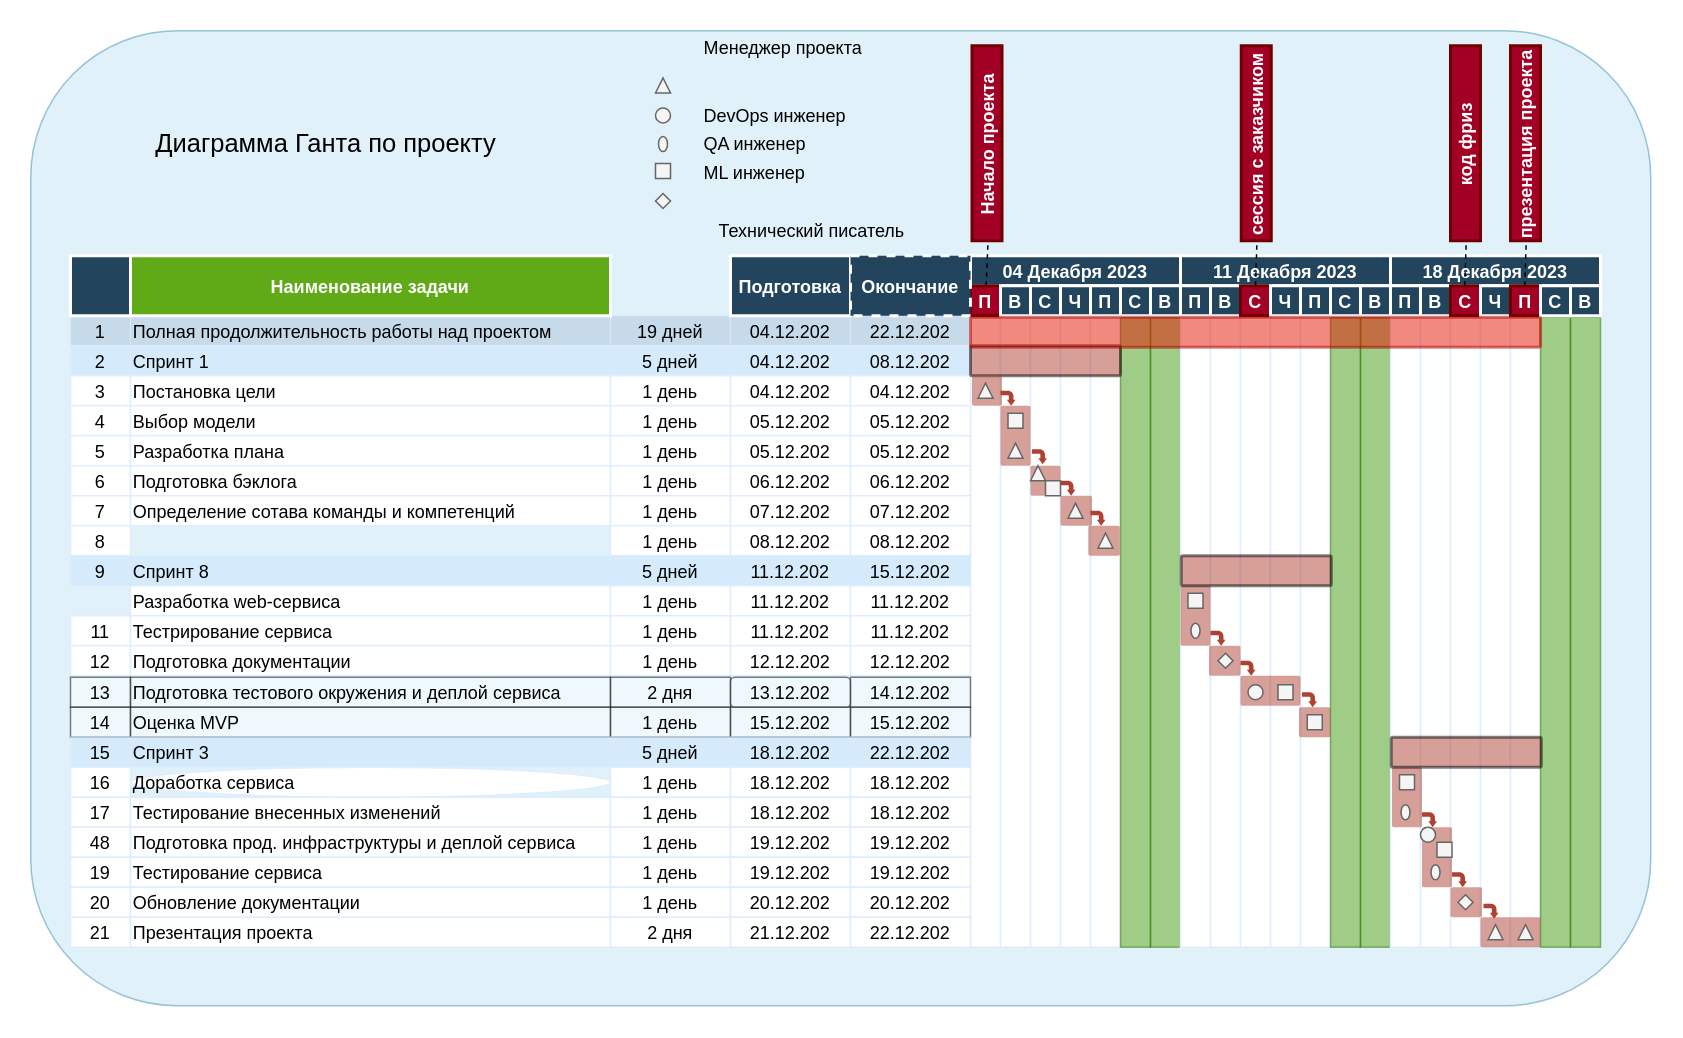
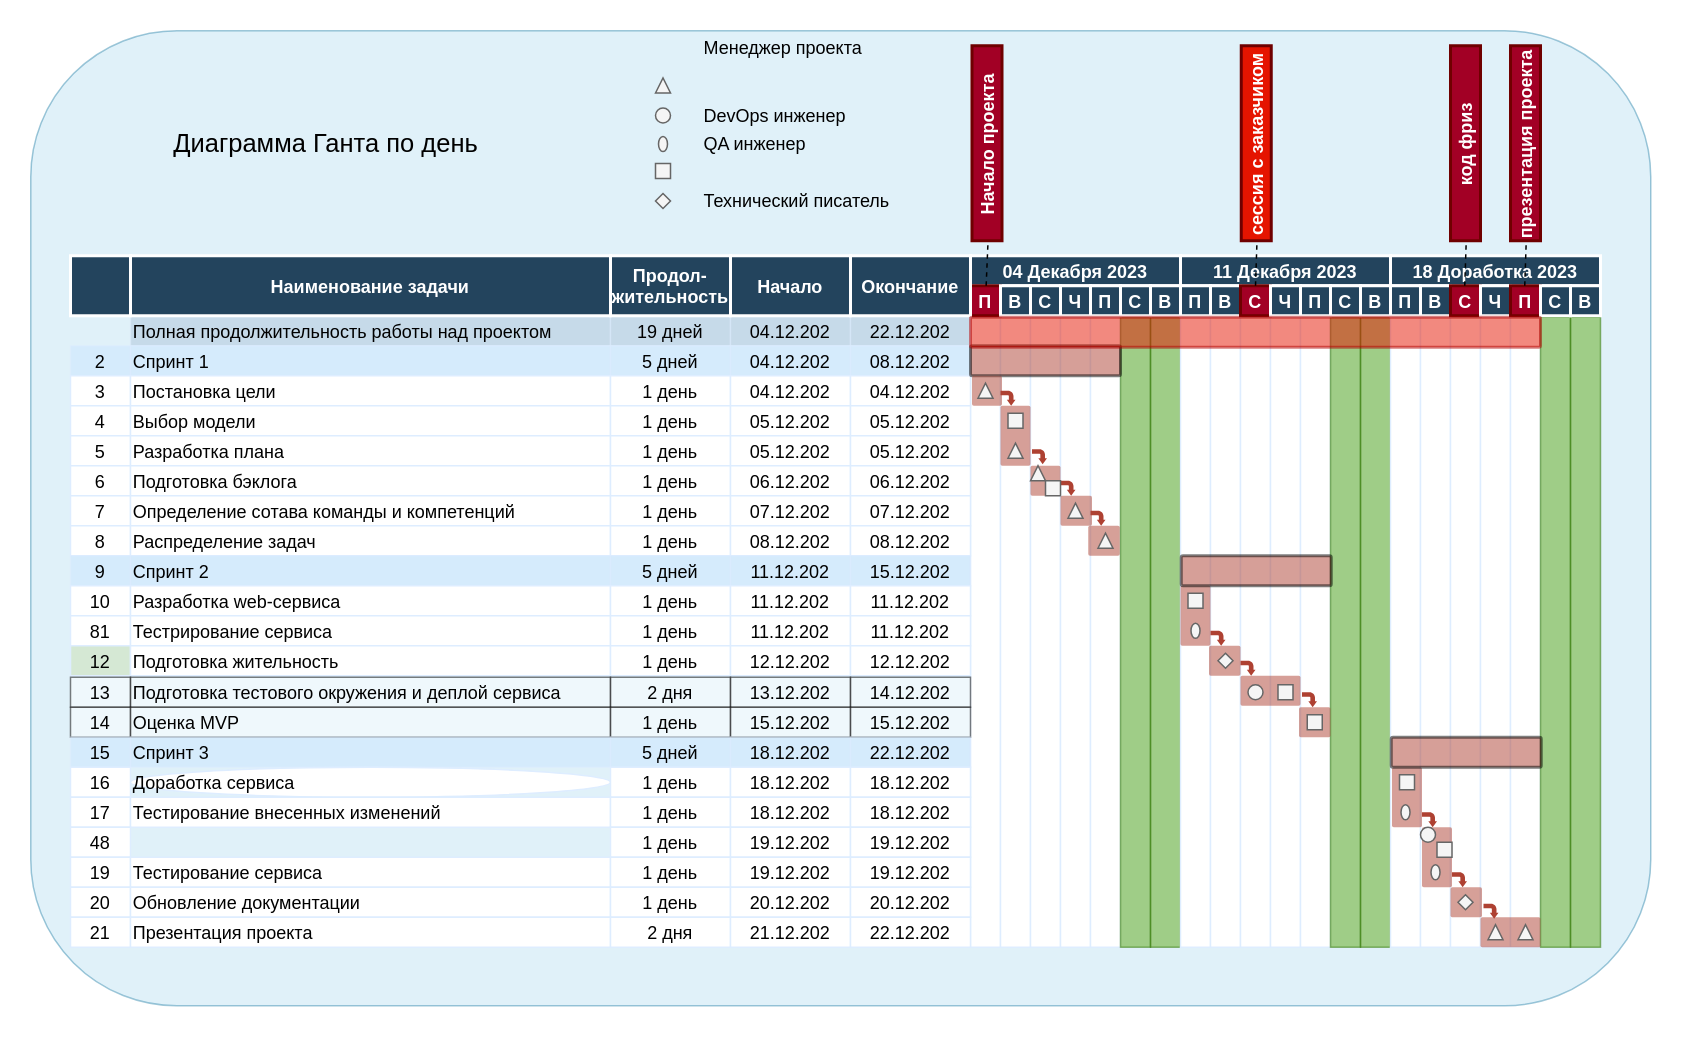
(1256, 143) -> (1256, 143)
(326, 145) -> (326, 145)
(813, 173) -> none
(828, 231) -> (813, 201)
(1495, 272) -> (1495, 272)
(371, 286) -> (371, 286)
none -> (671, 286)
(911, 286) -> (911, 286)
(790, 287) -> (790, 287)
(101, 331) -> none
none -> (371, 541)
(171, 572) -> (171, 572)
none -> (101, 601)
(100, 632) -> (100, 632)
(101, 661) -> (101, 661)
(246, 662) -> (241, 662)
(791, 692) -> (791, 692)
(371, 842) -> none
